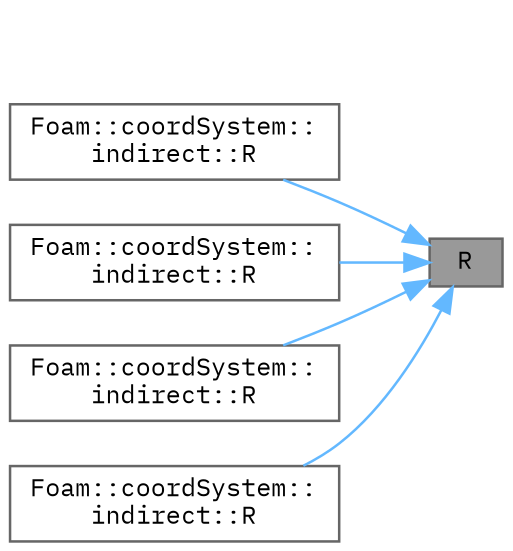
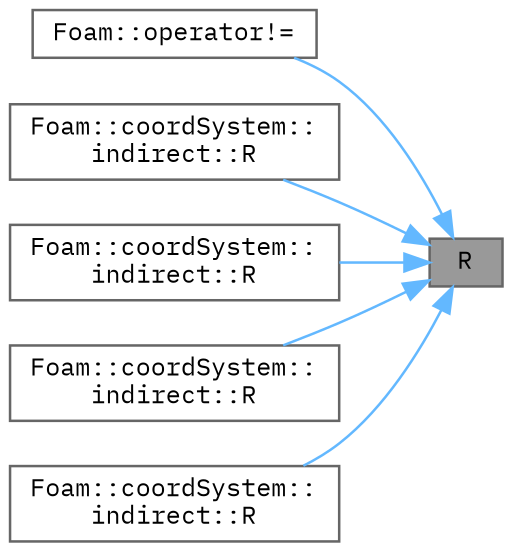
none -> (175, 34)
